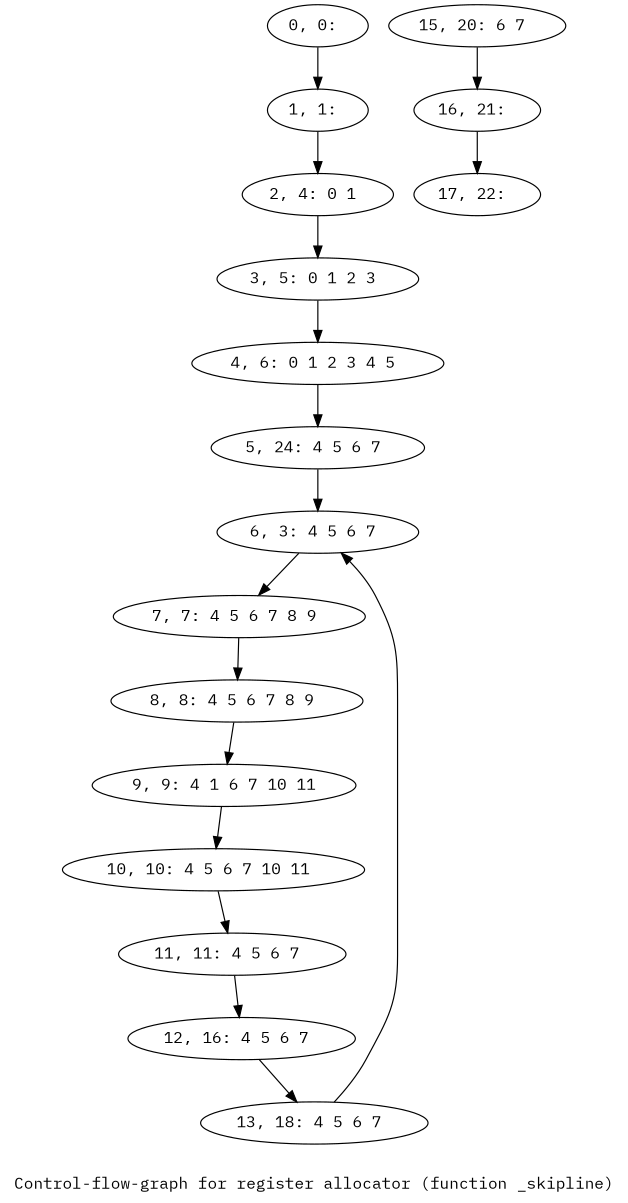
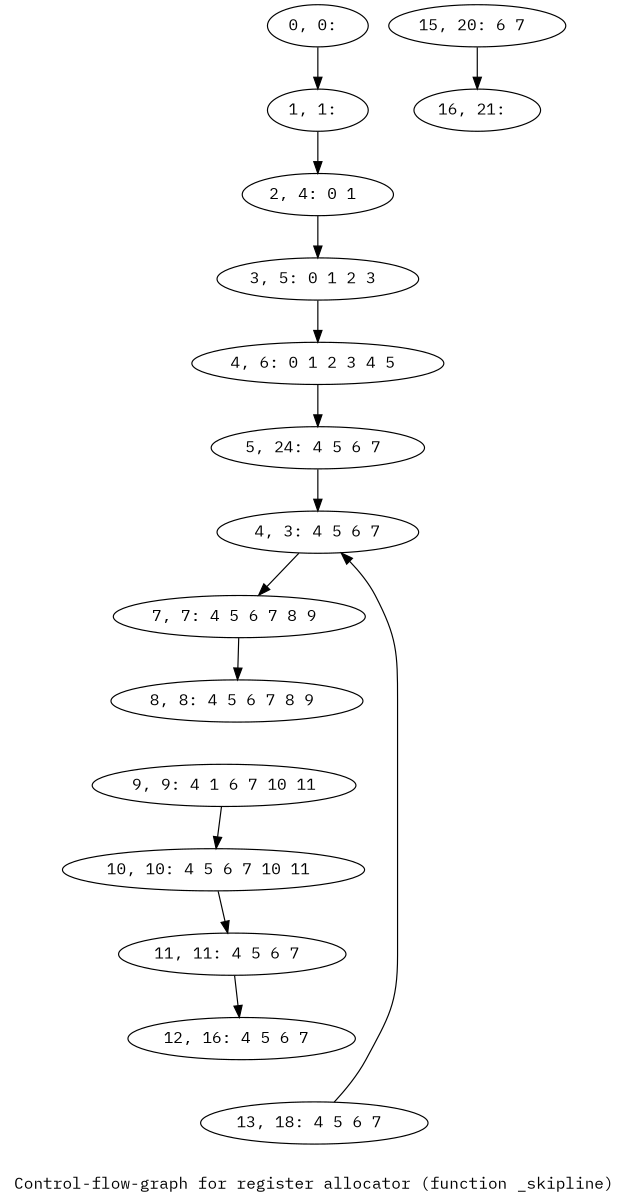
(477, 195) -> none
(318, 532) -> (318, 532)
(231, 737) -> none
(274, 1076) -> none
